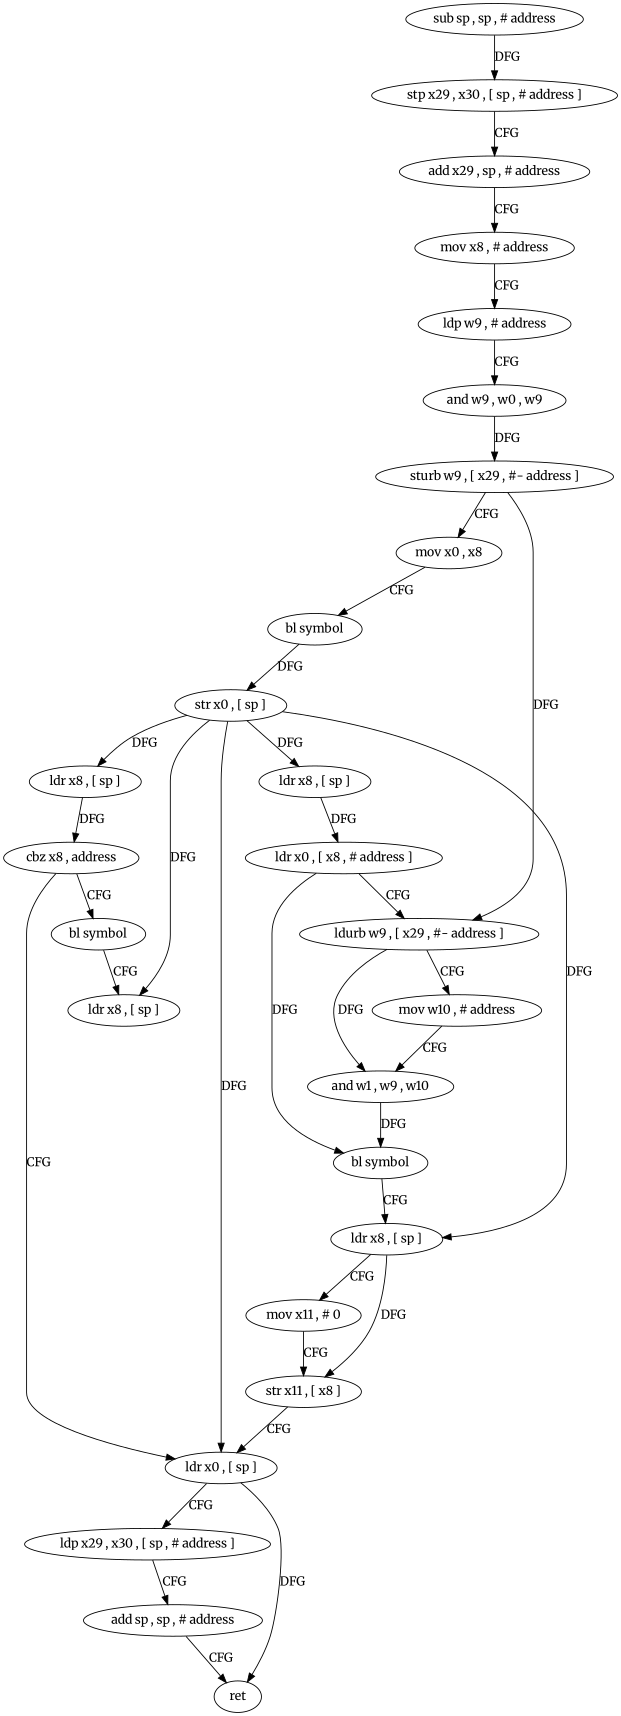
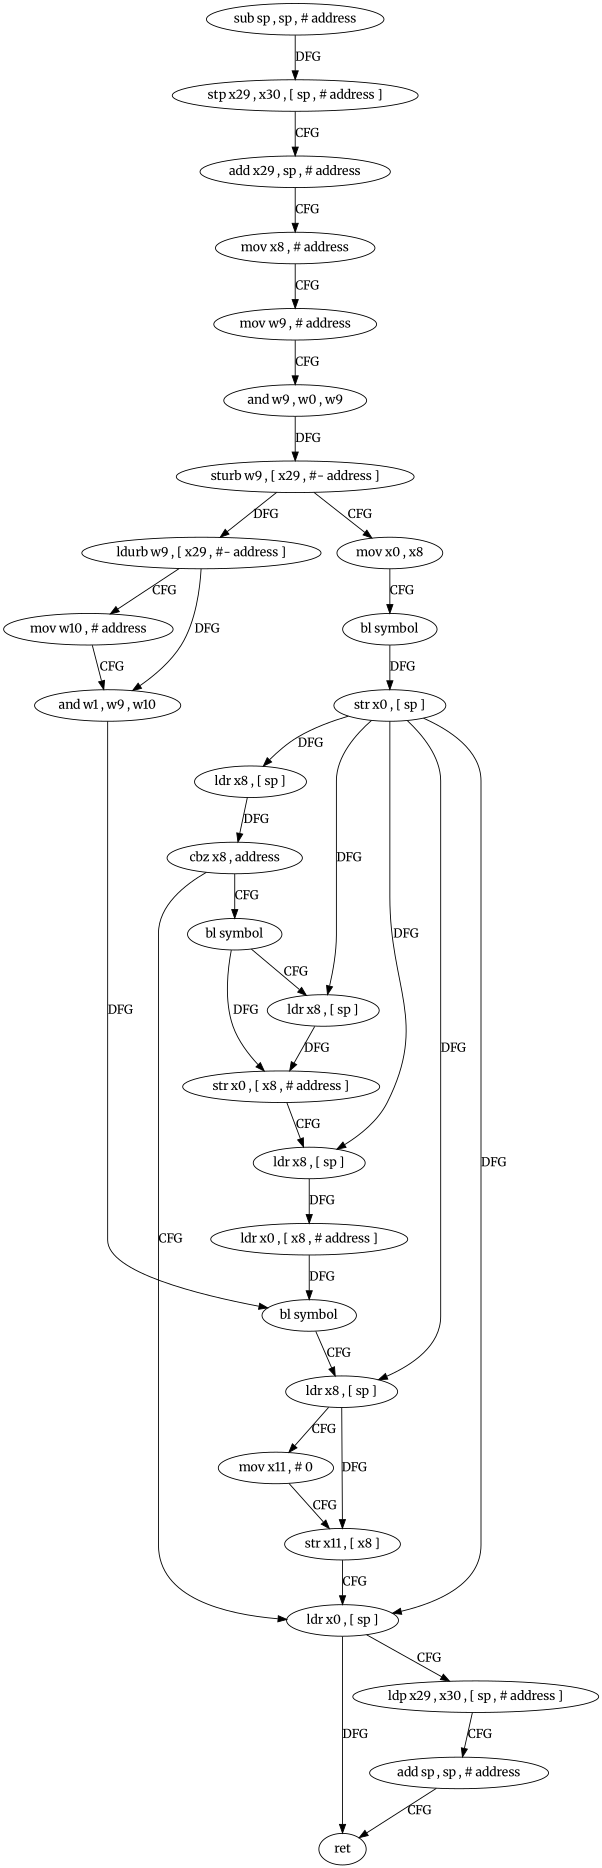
(495, 324) -> (295, 324)
(378, 893) -> none
none -> (281, 1087)
